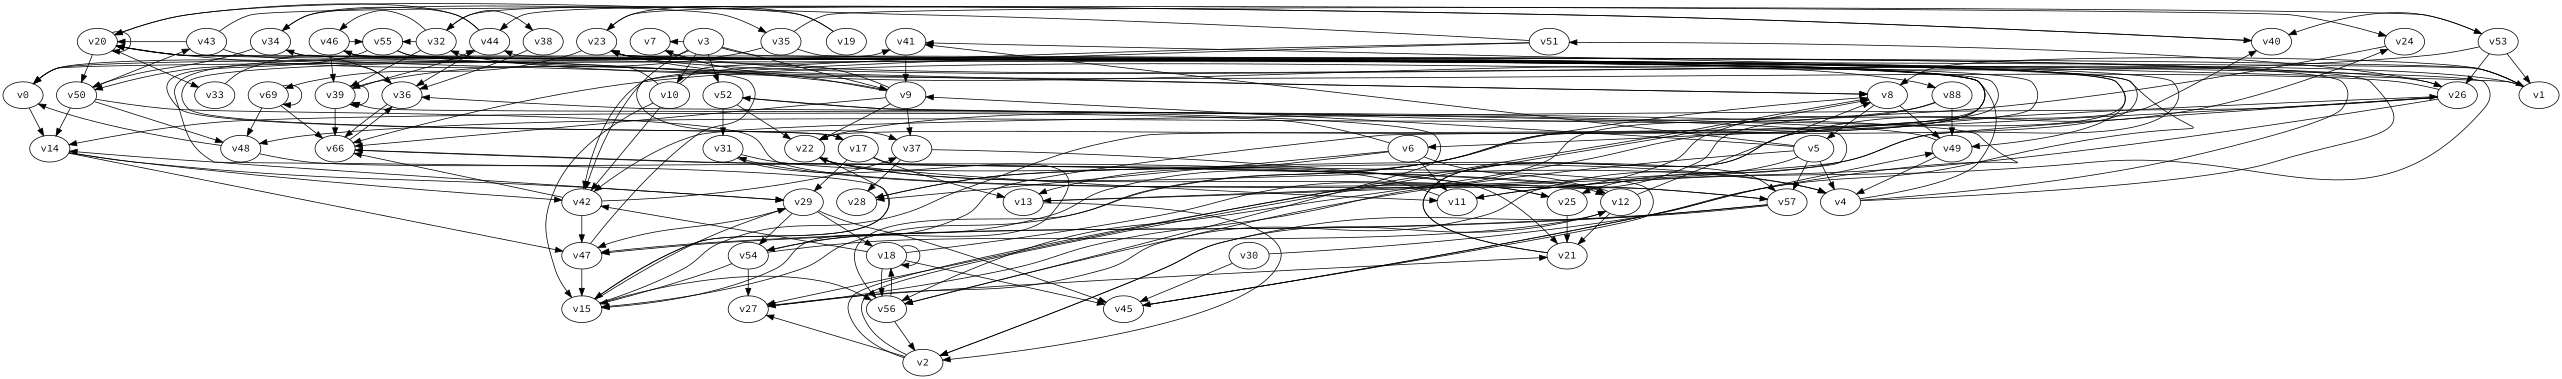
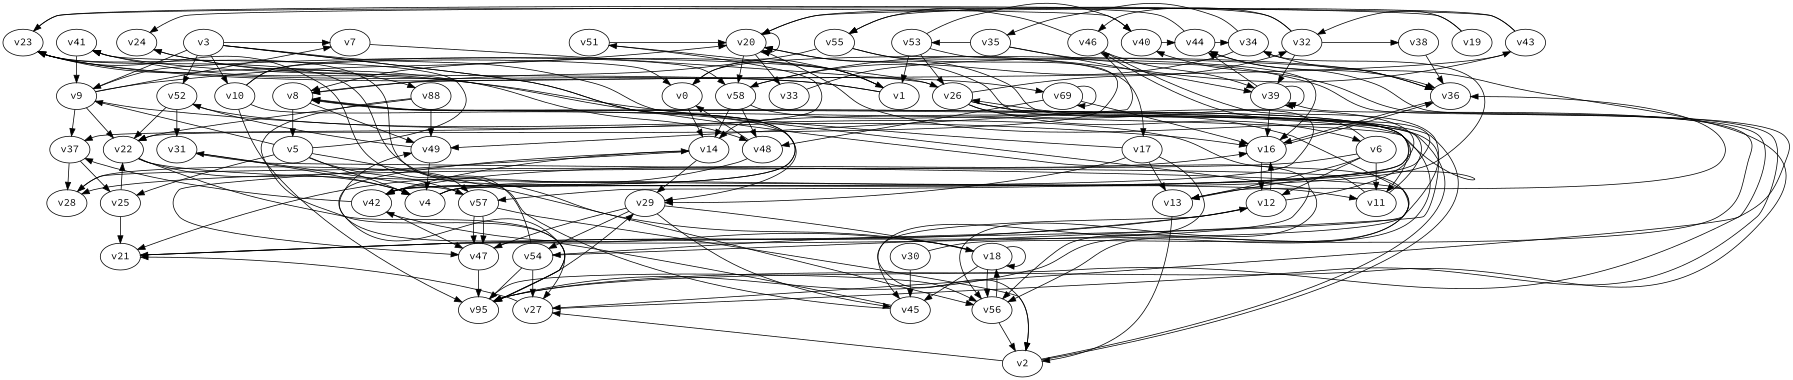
(1026, 55) -> none
(216, 60) -> (1058, 57)
(77, 95) -> (736, 96)
(335, 149) -> (1266, 150)
(582, 309) -> (479, 310)
